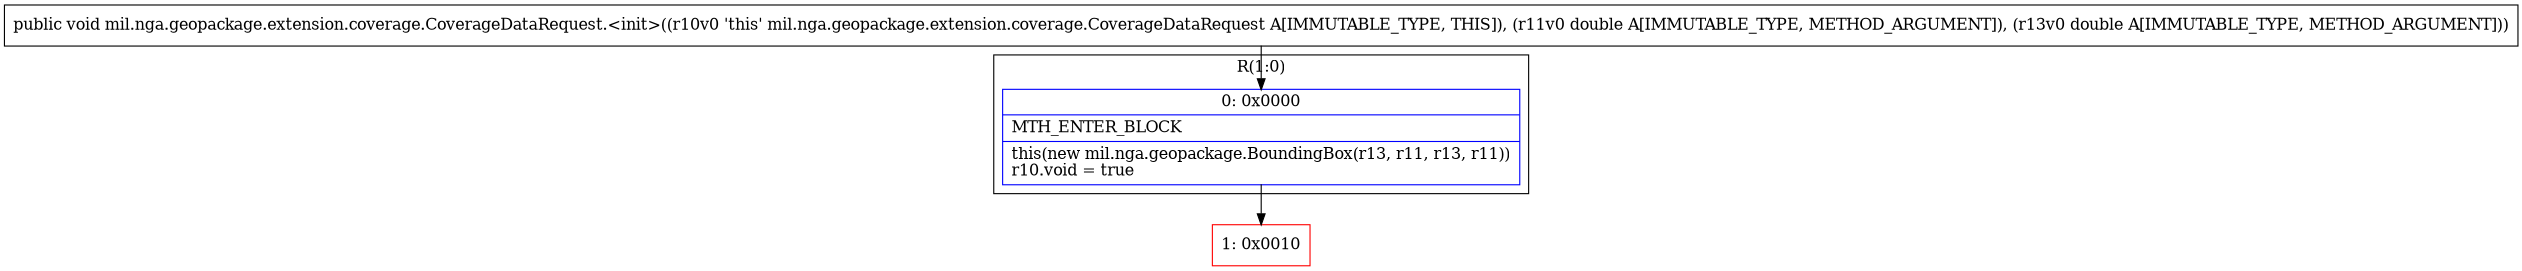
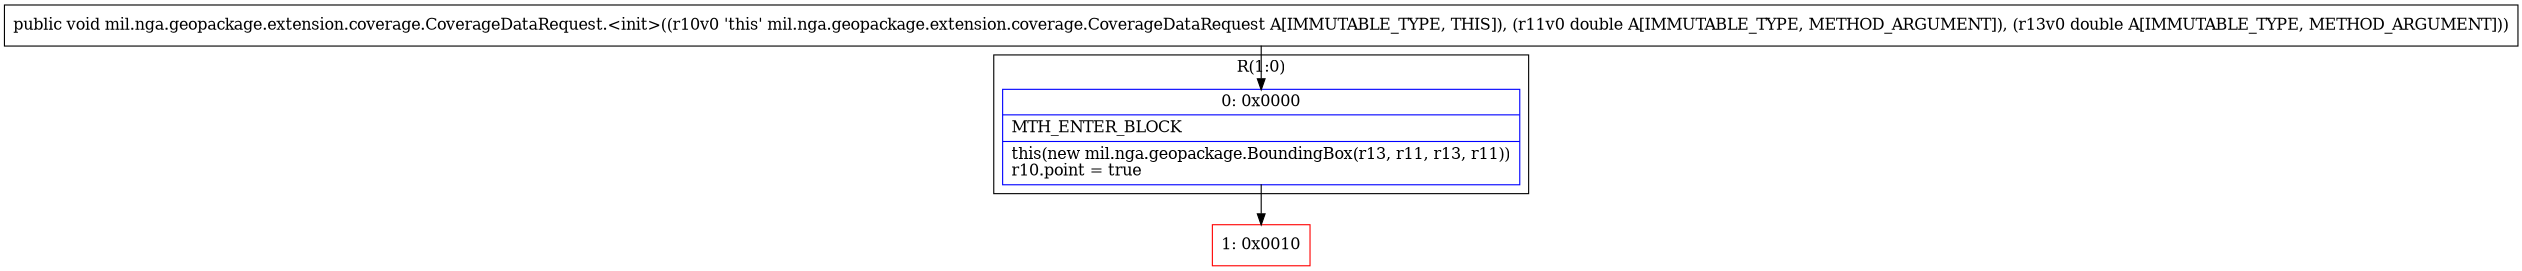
(1073, 171) -> (1077, 171)
